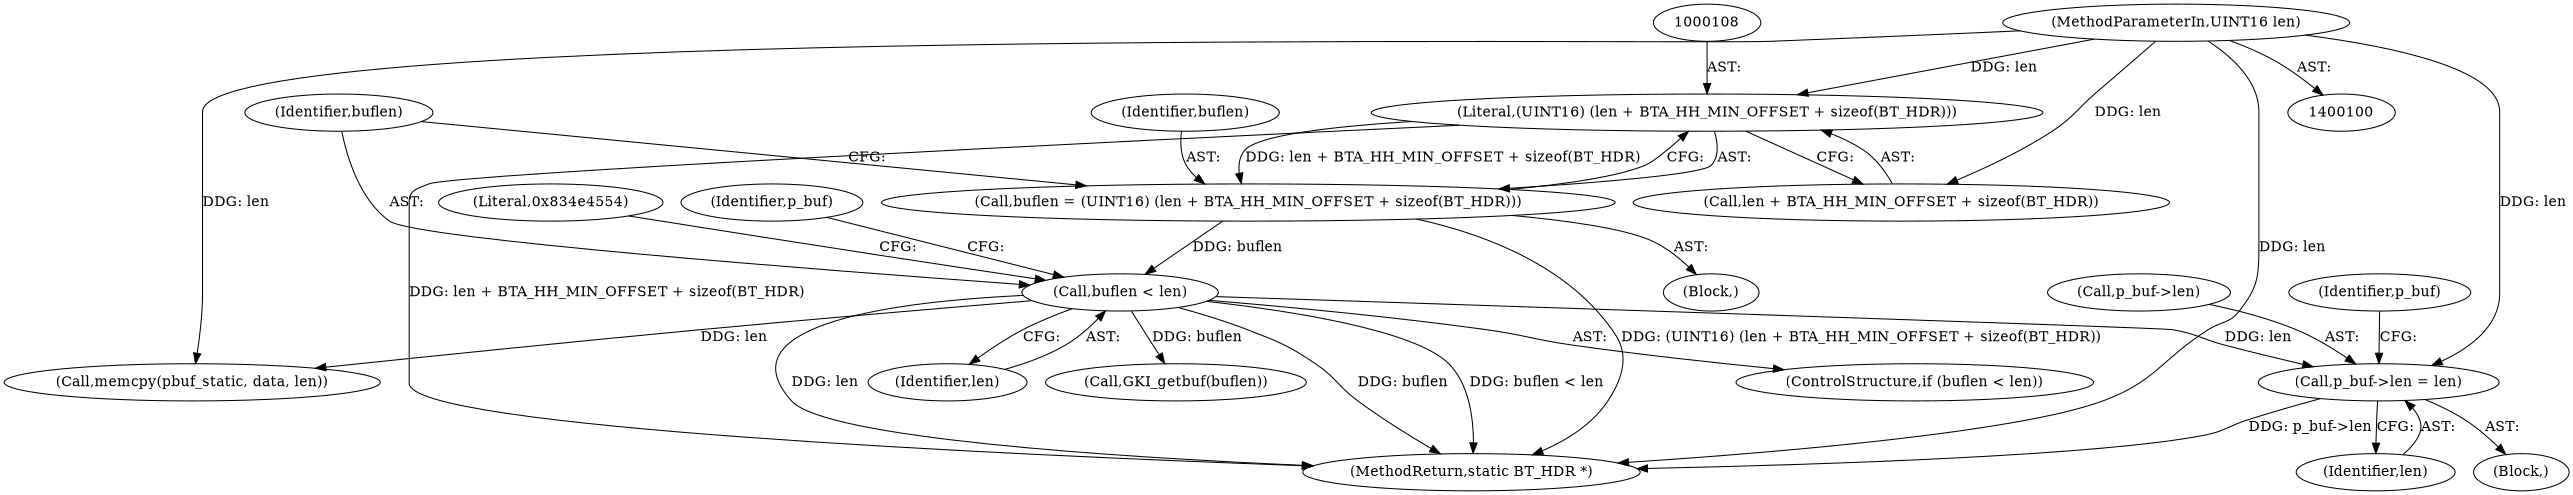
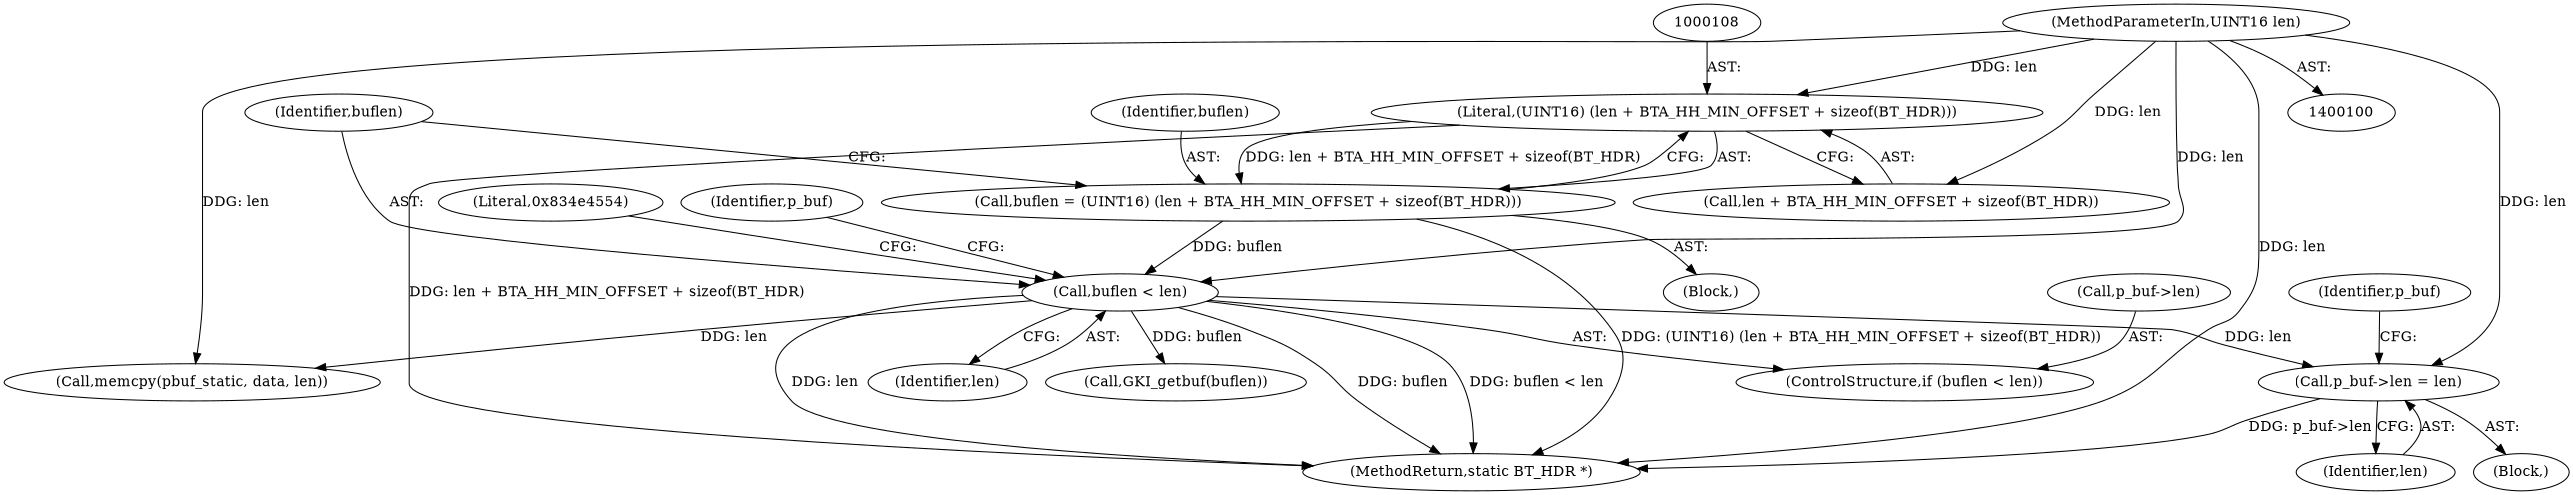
none -> (1785, 239)
(2281, 324) -> (2102, 353)
